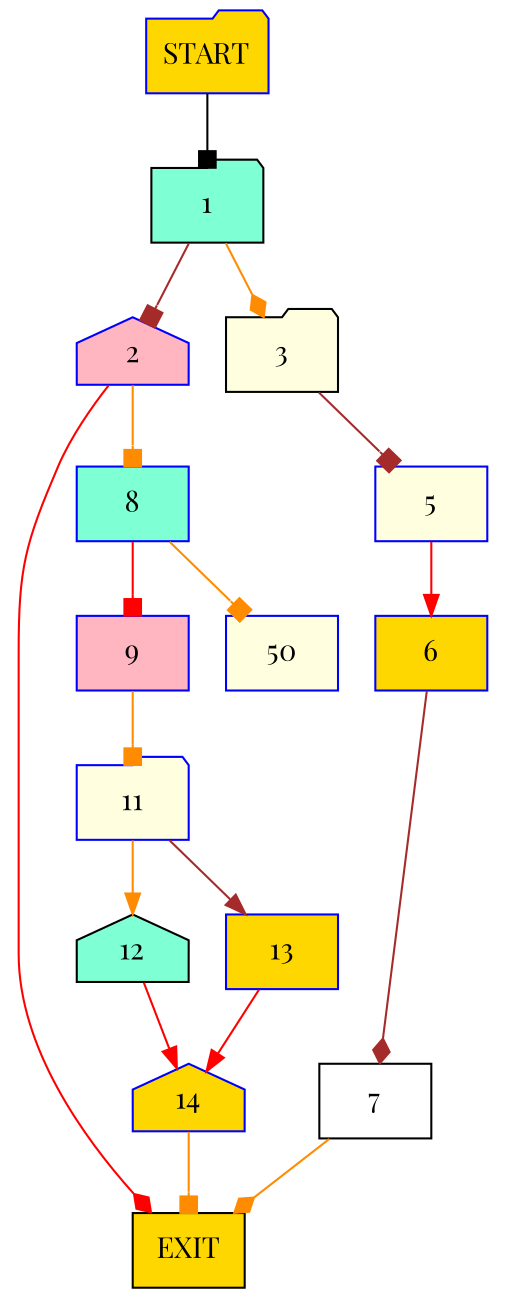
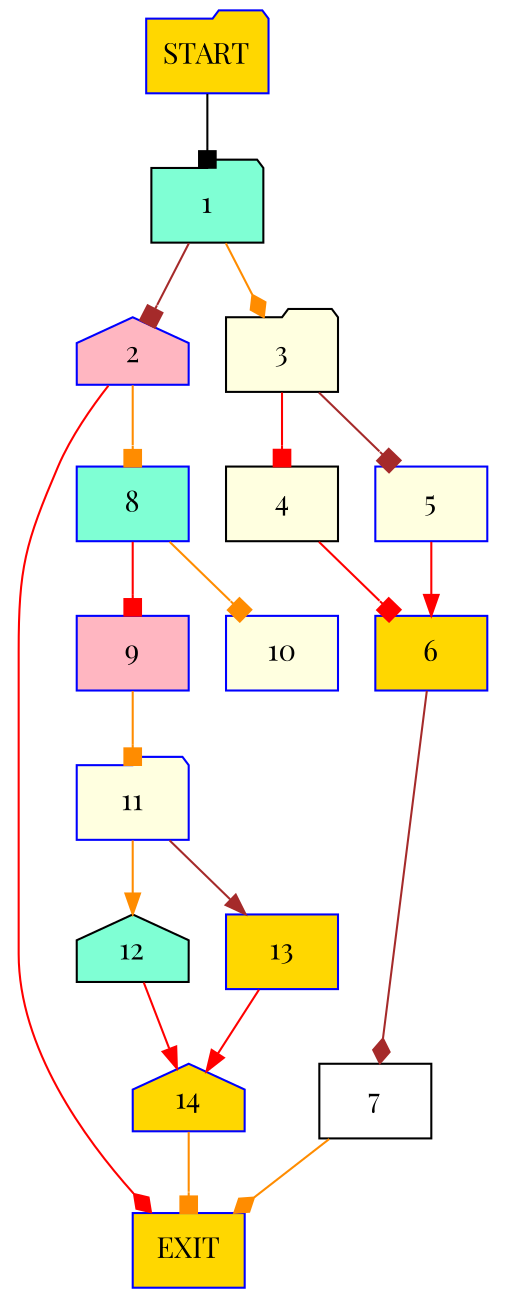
none -> (282, 504)
(282, 653) -> (282, 653)
(189, 1250) -> (189, 1250)
